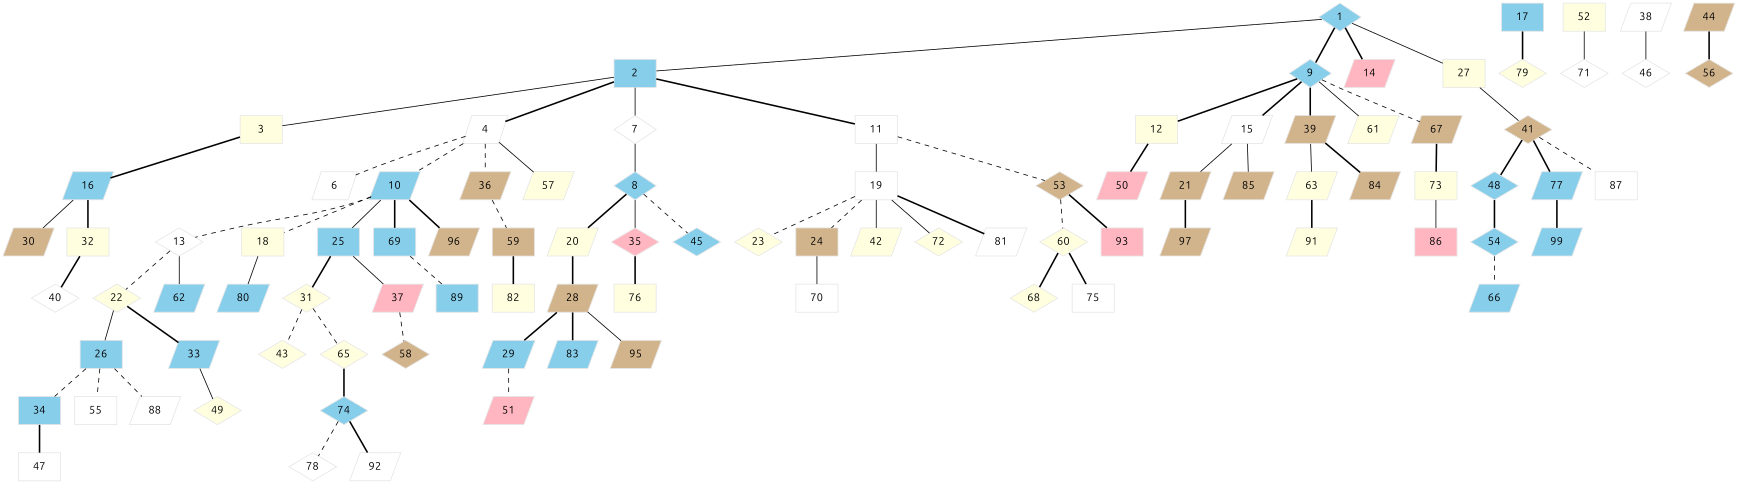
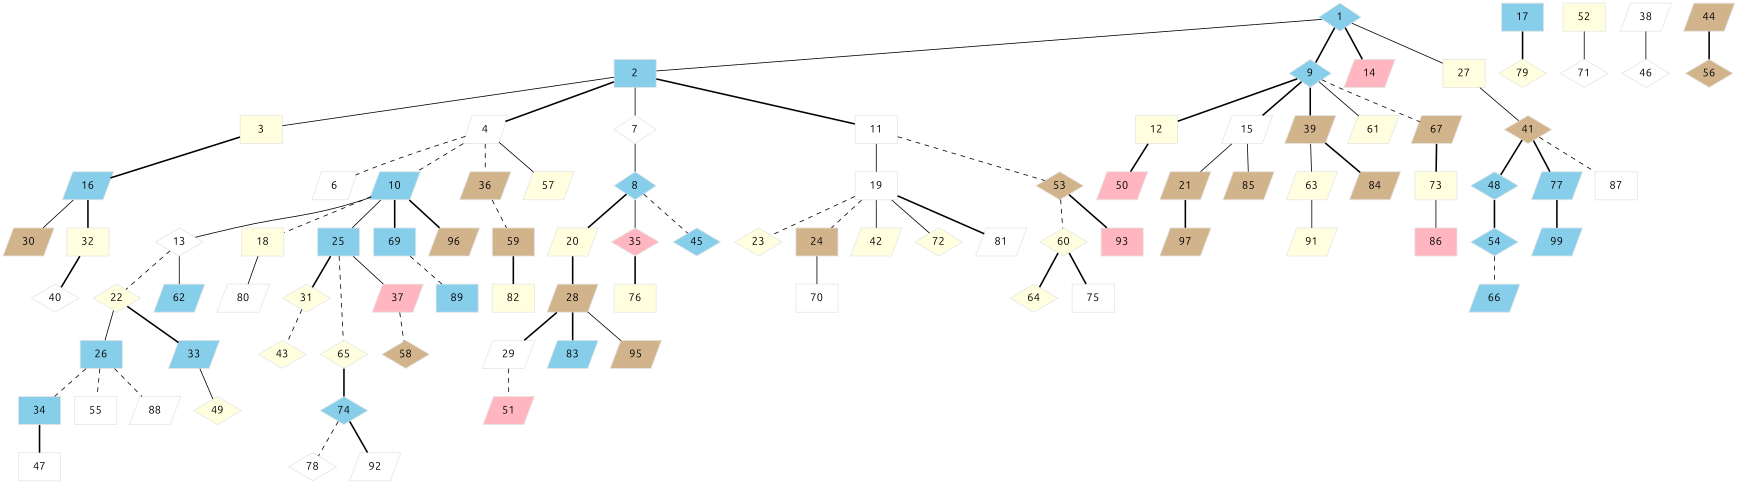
(1312, 214) -> (1312, 214)
(283, 218) -> (283, 218)
(243, 298) -> (243, 298)
(1034, 298) -> (1034, 298)
(325, 326) -> (341, 298)
(509, 354) -> (509, 354)
